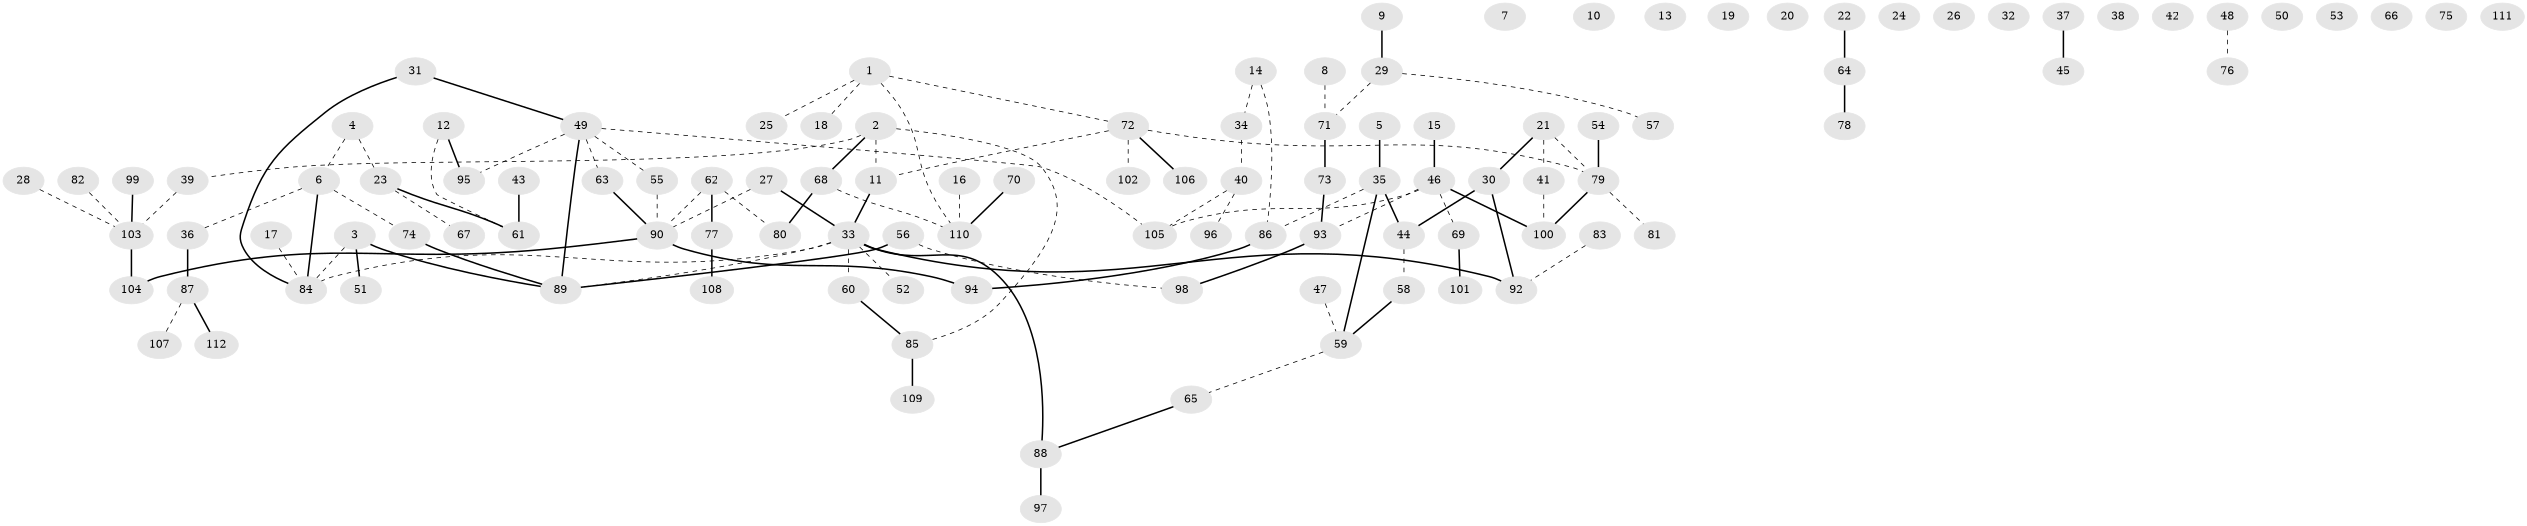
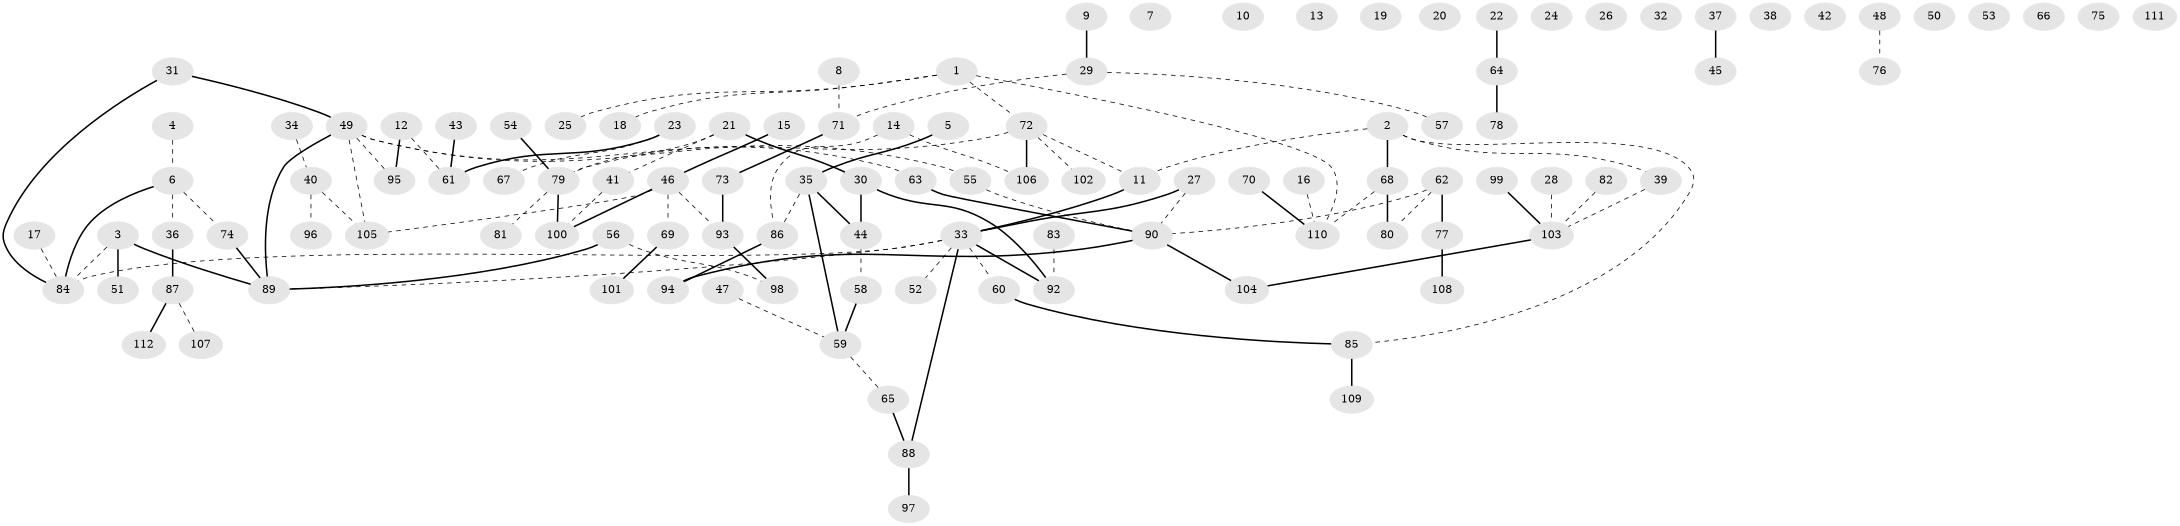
(1249, 99) -> (960, 154)
(367, 153) -> none
